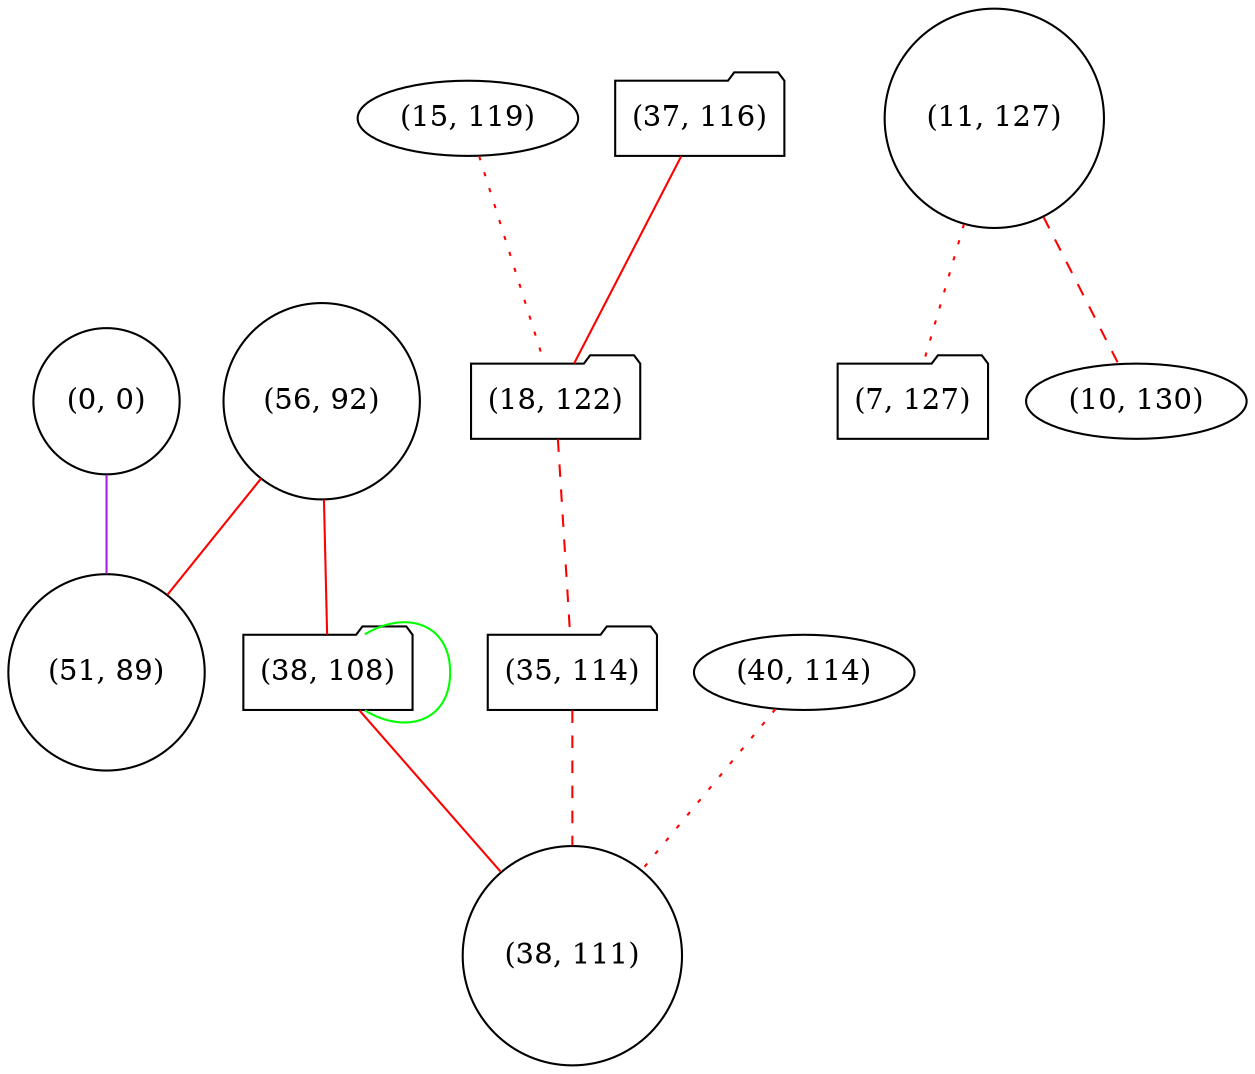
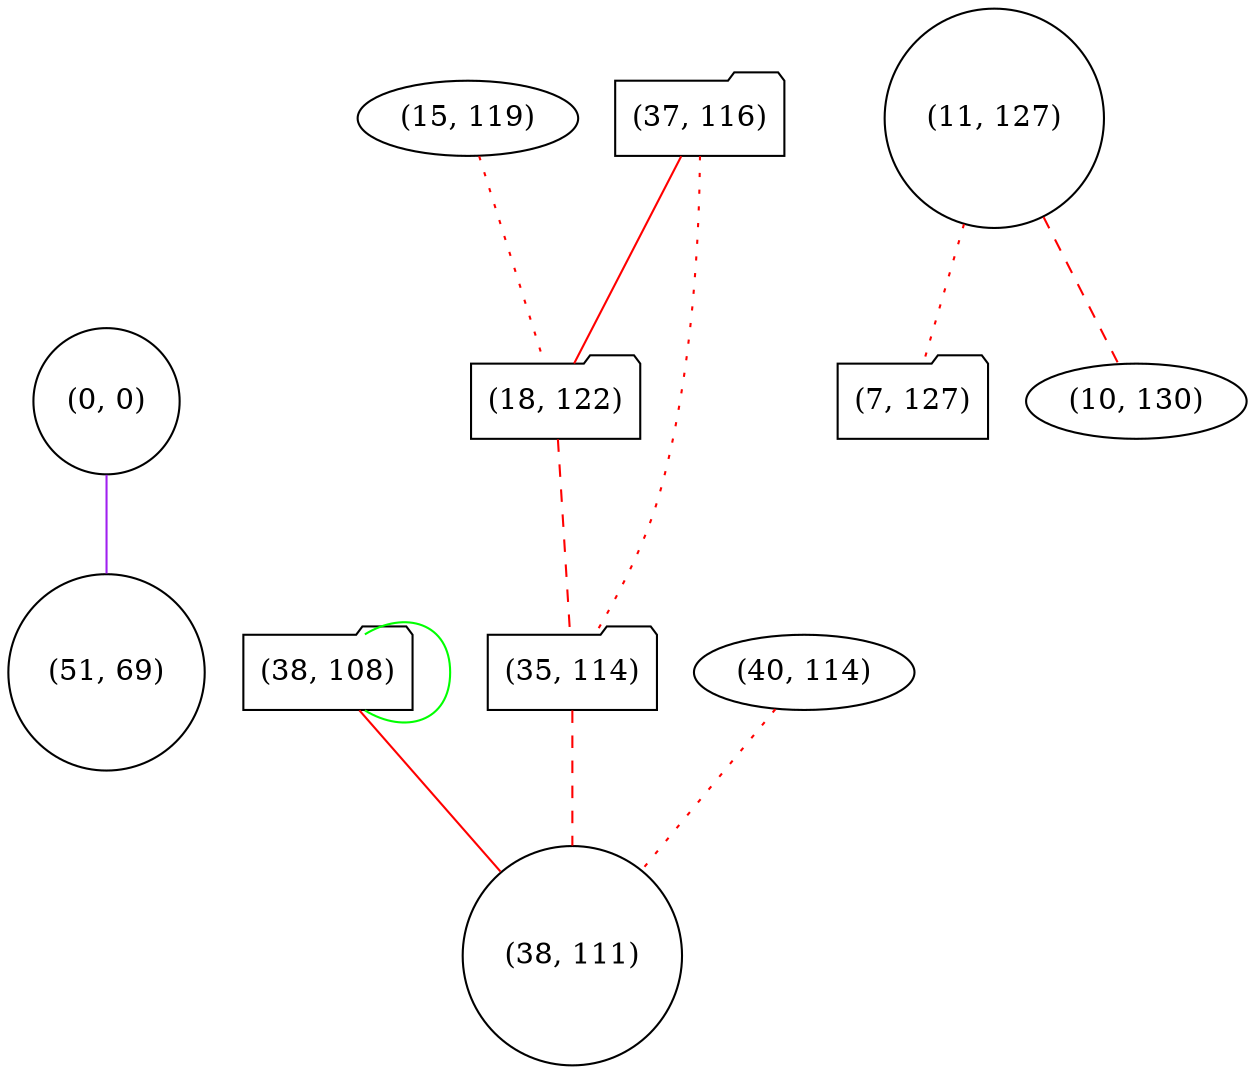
(322, 401) -> none
none -> (680, 403)
(107, 672) -> (107, 672)
